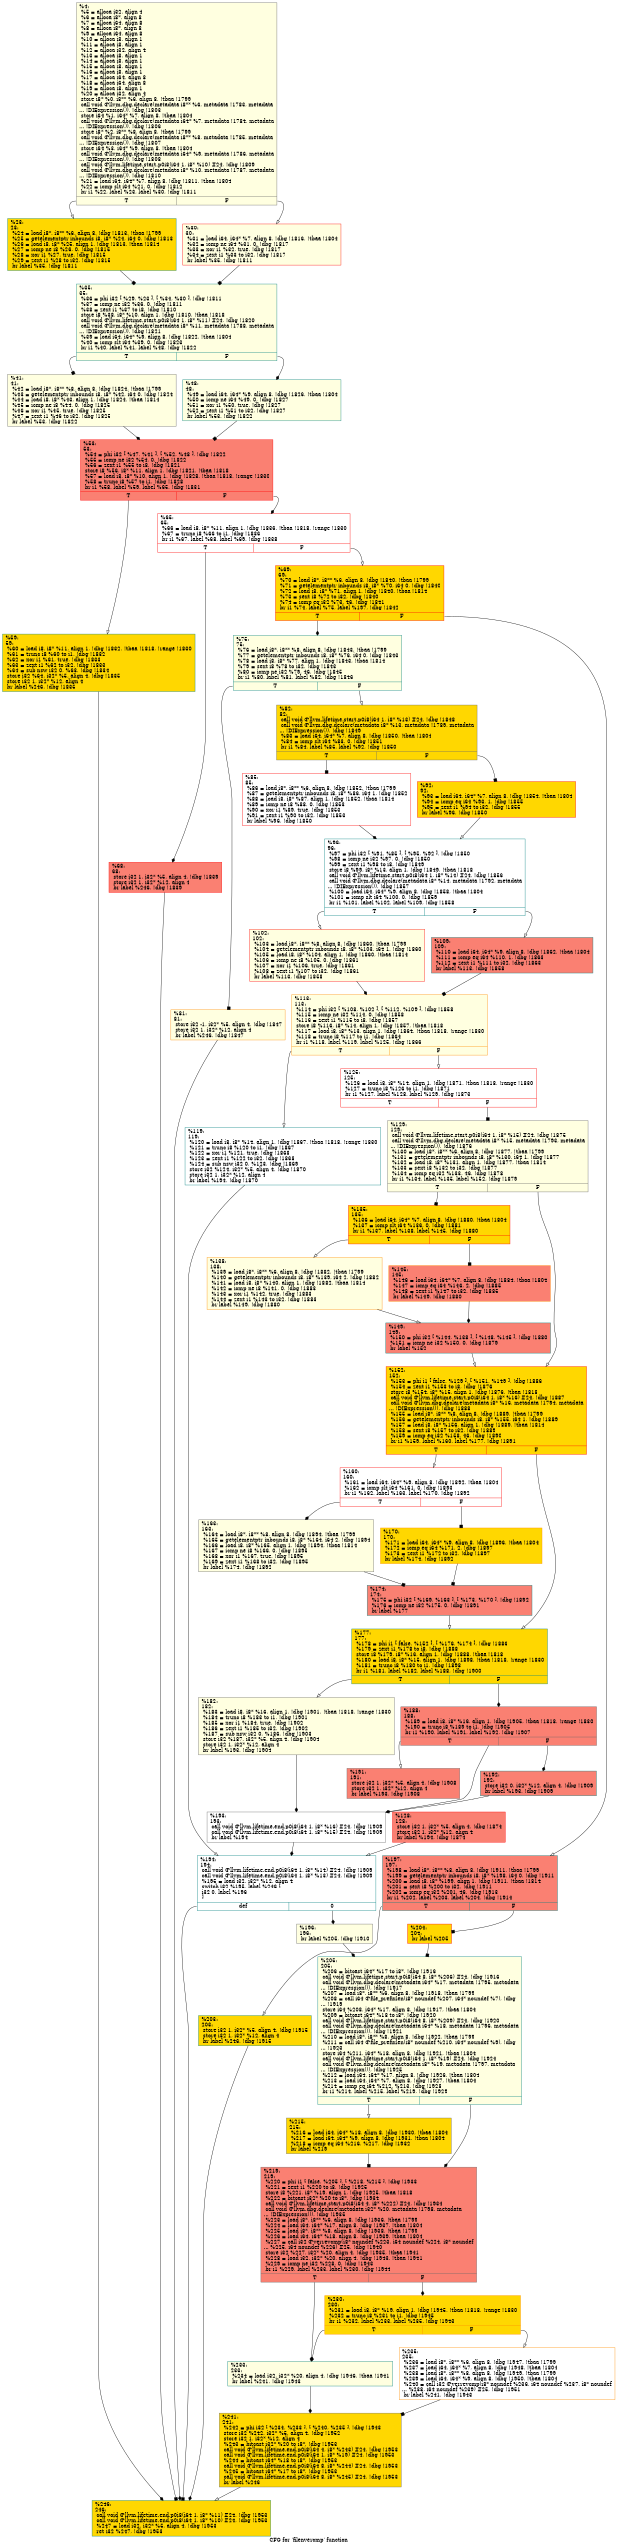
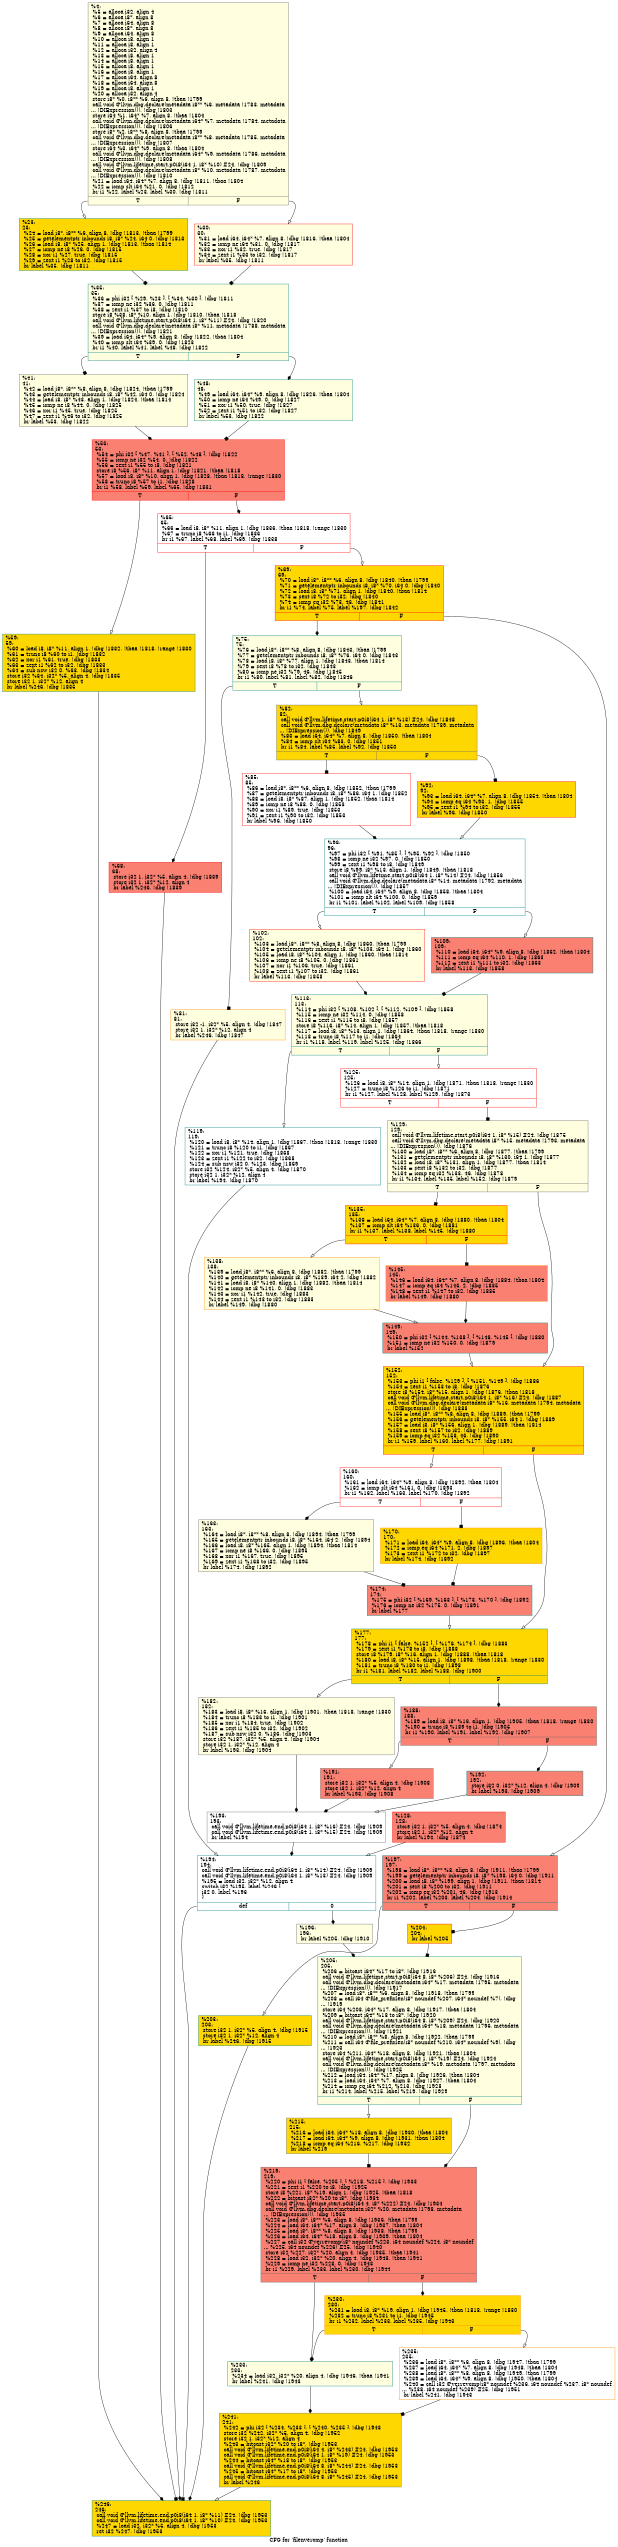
(390, 1025) -> (390, 1025)
(465, 1797) -> (339, 1804)
